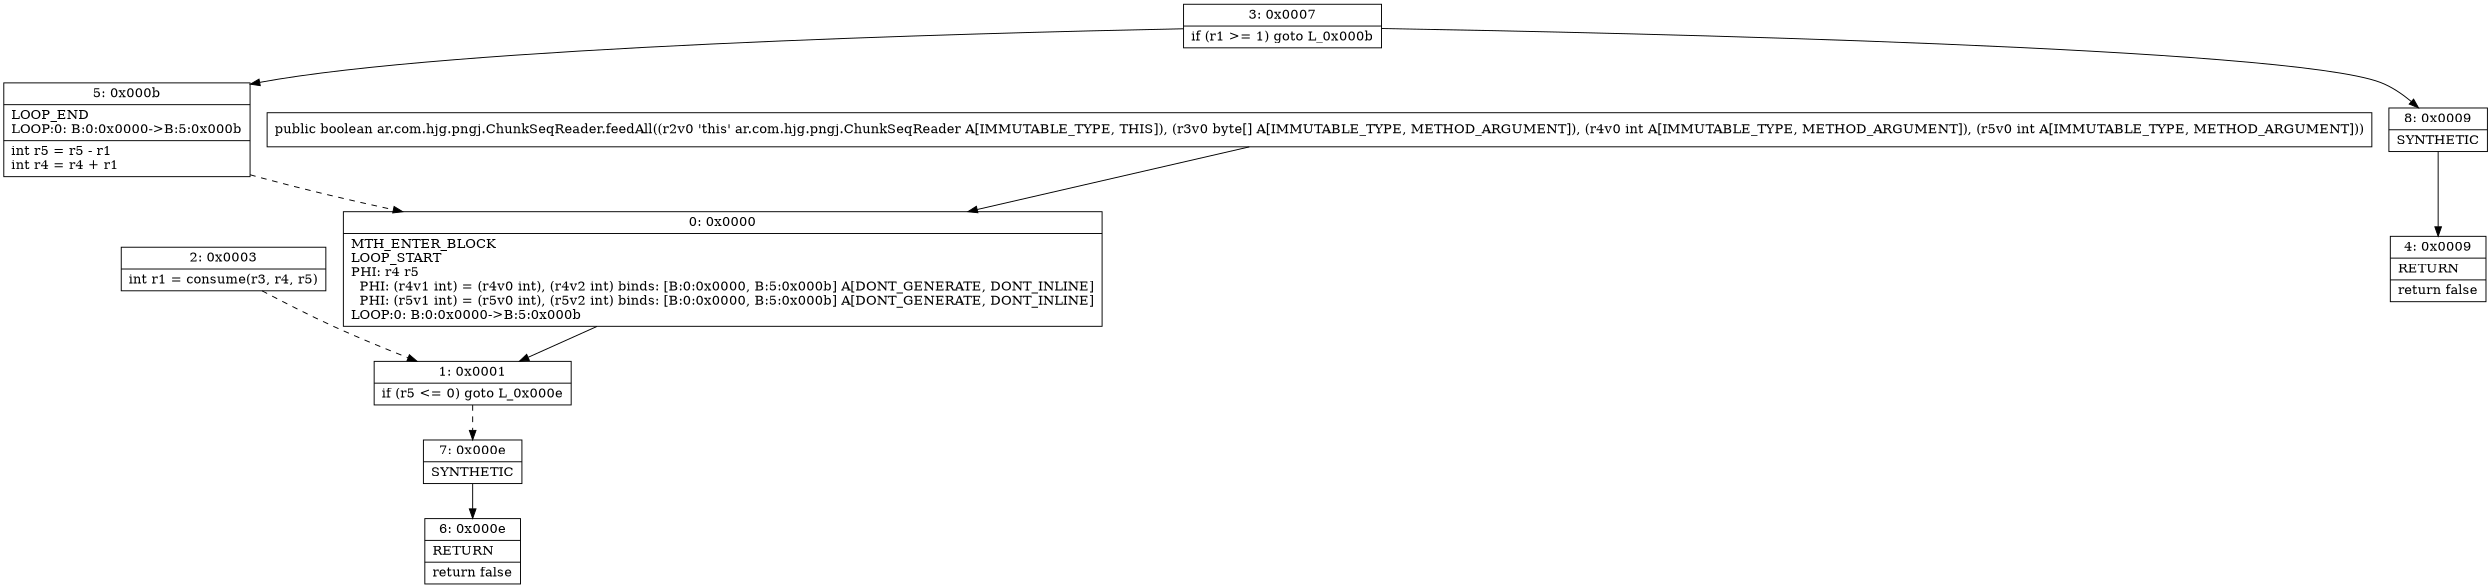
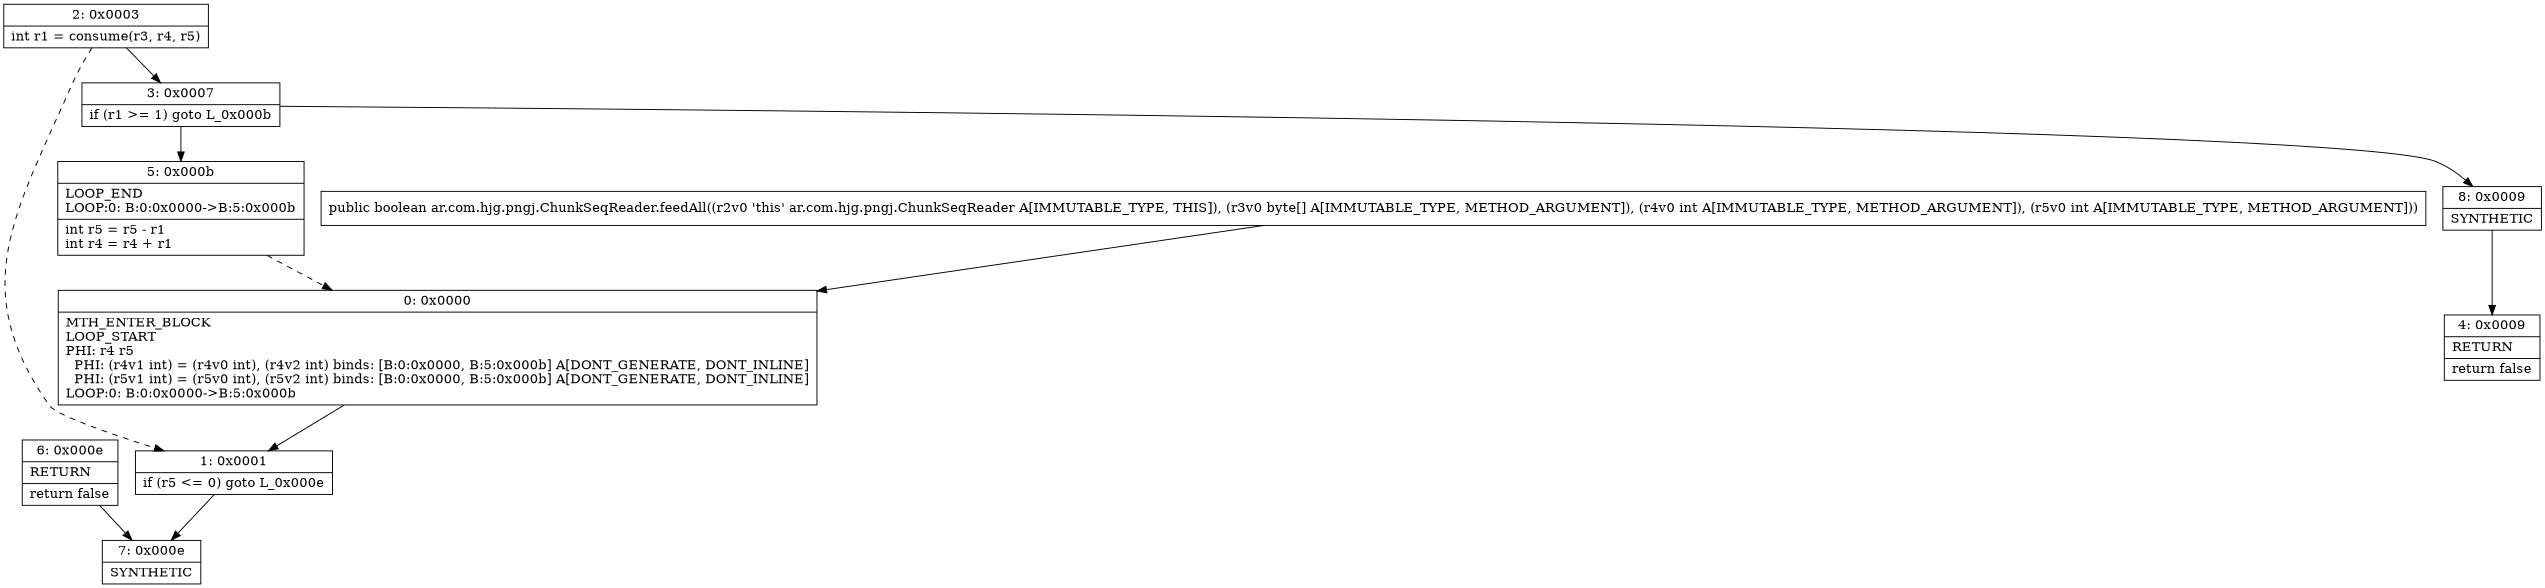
none -> (140, 62)
(473, 418) -> (196, 514)
(473, 496) -> (113, 519)
